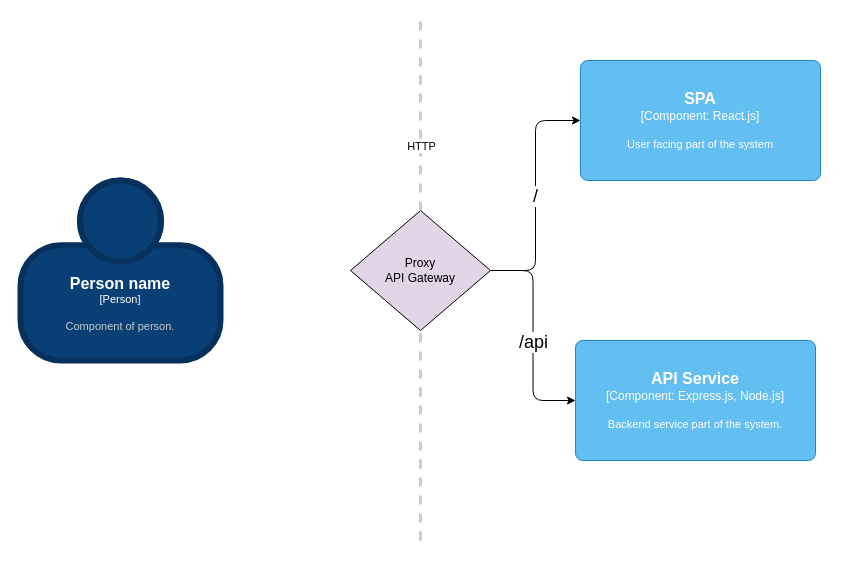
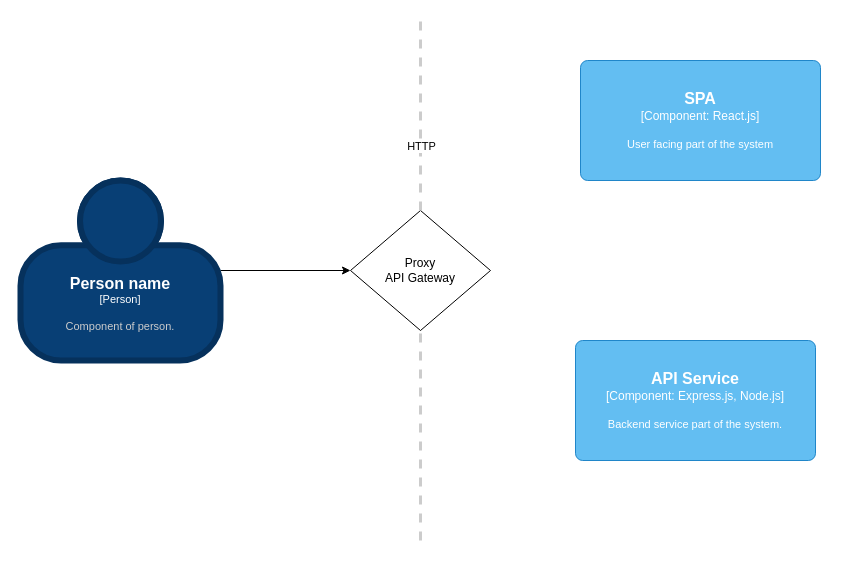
(536, 181) -> none
none -> (282, 271)
(421, 271) -> (421, 271)
(533, 351) -> none
